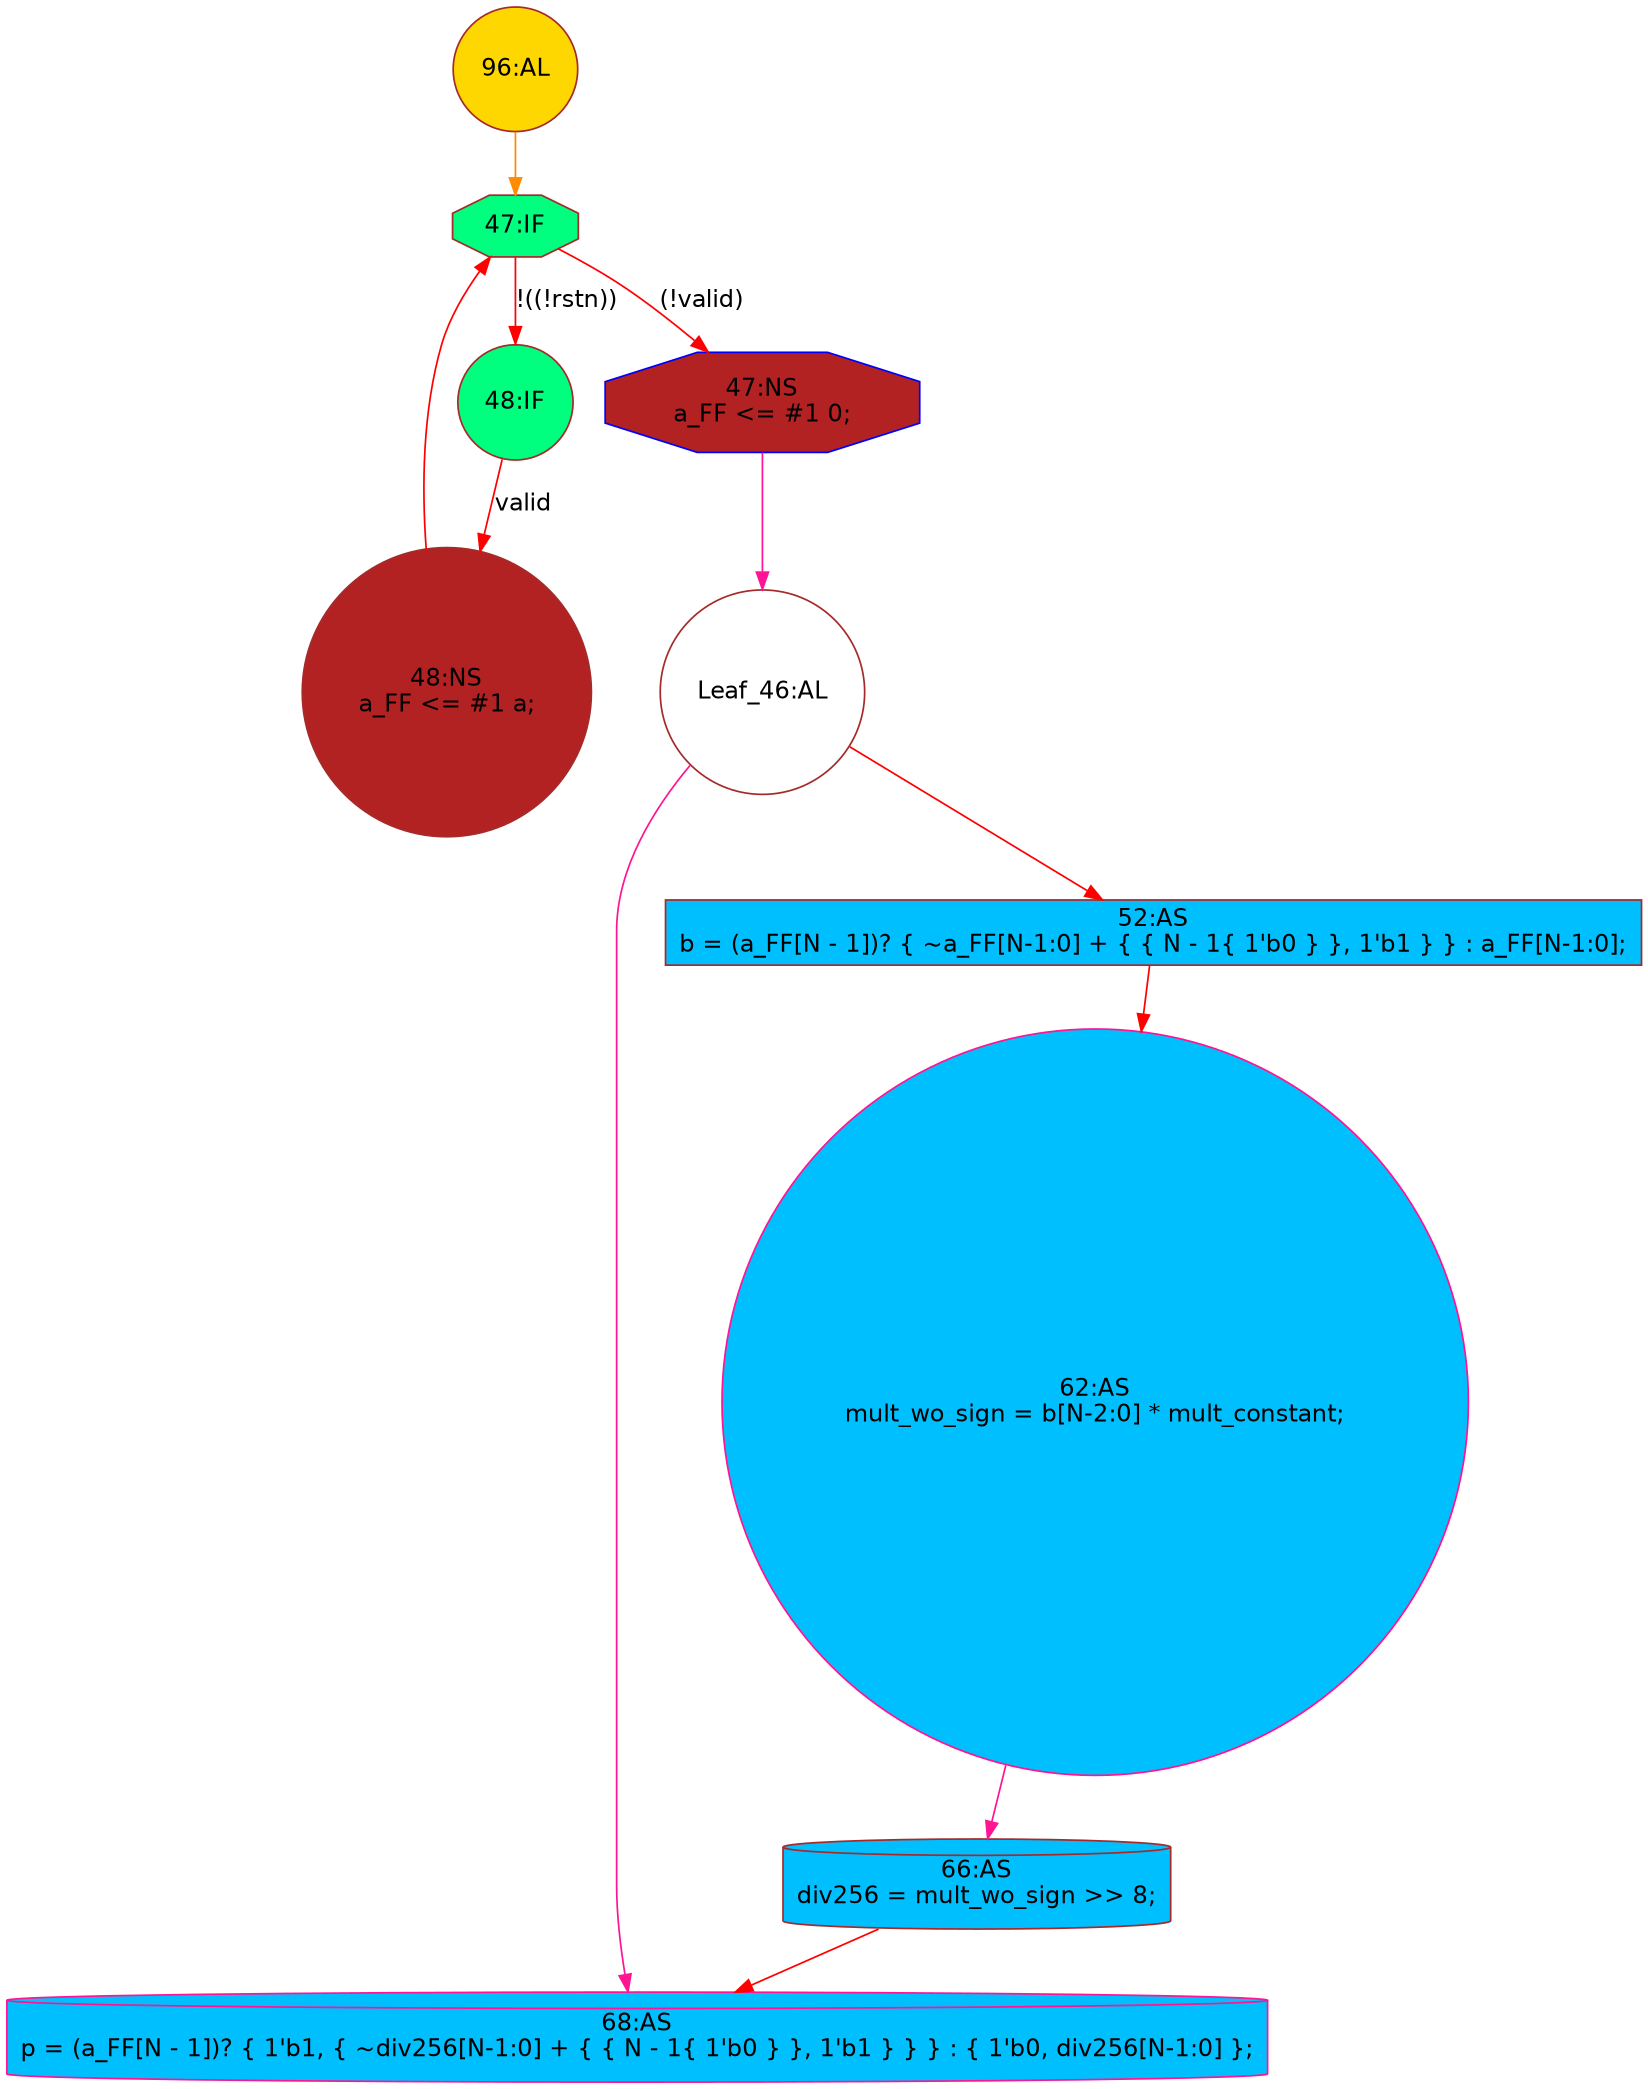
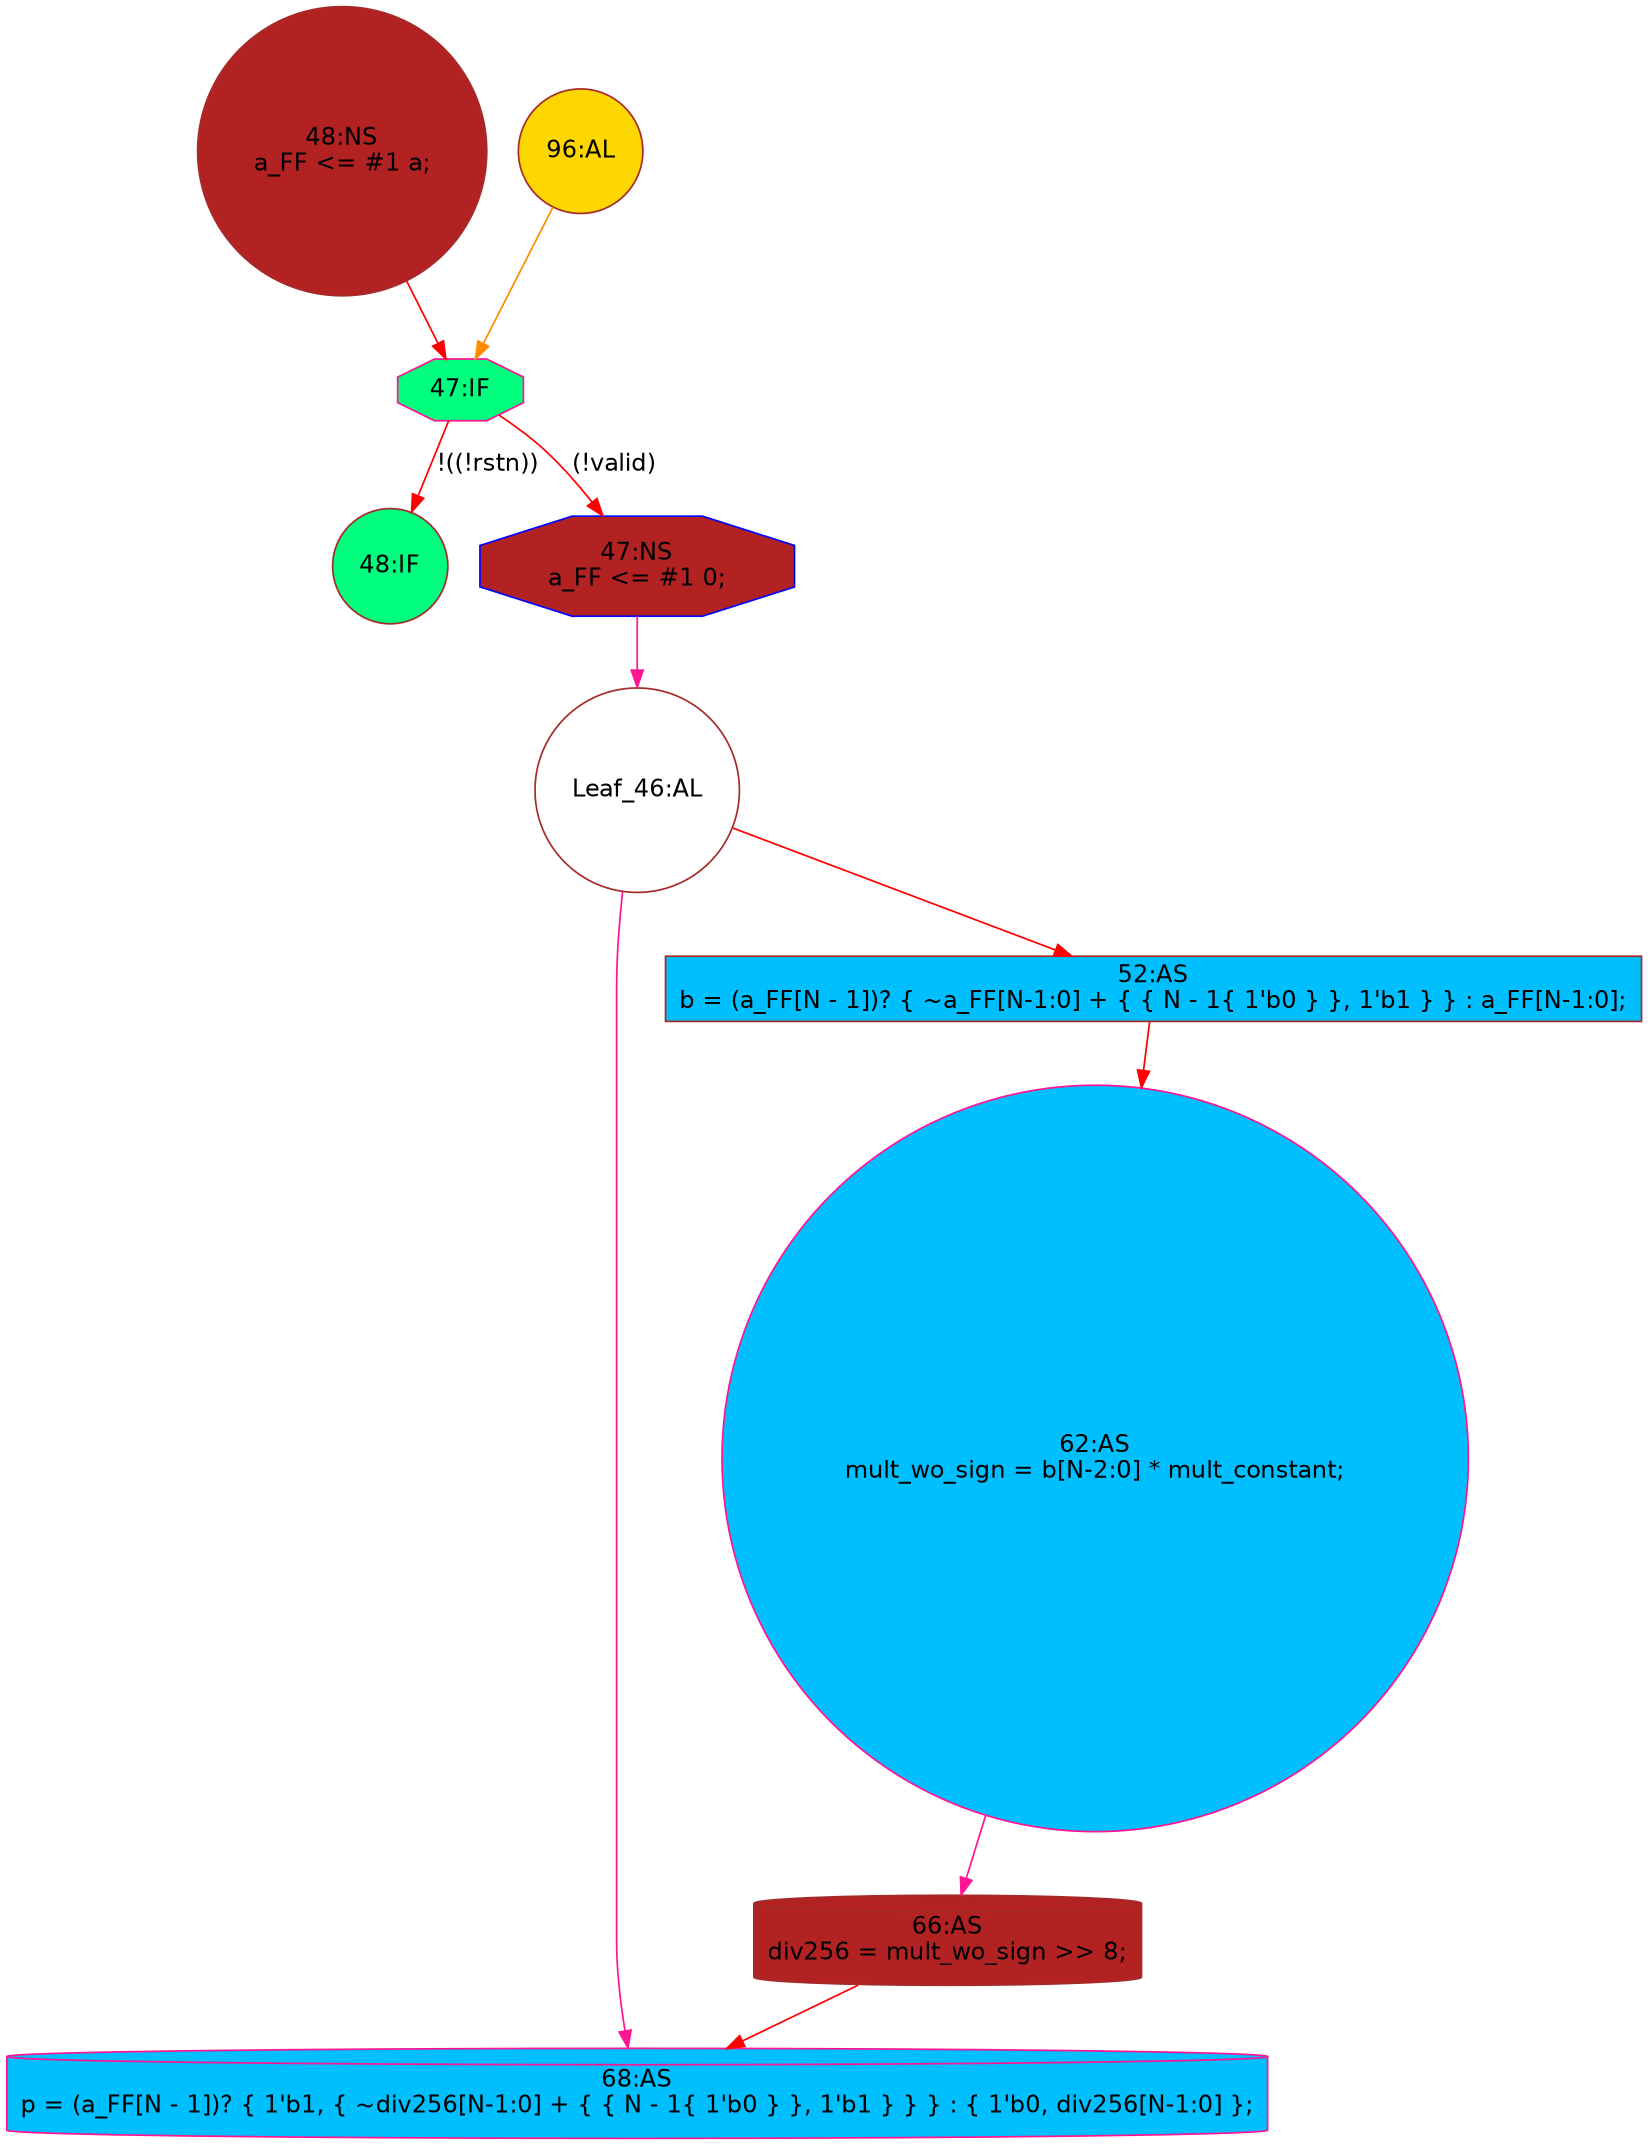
(515, 226) -> (461, 390)
(493, 497) -> none
(977, 1884) -> (948, 1940)
